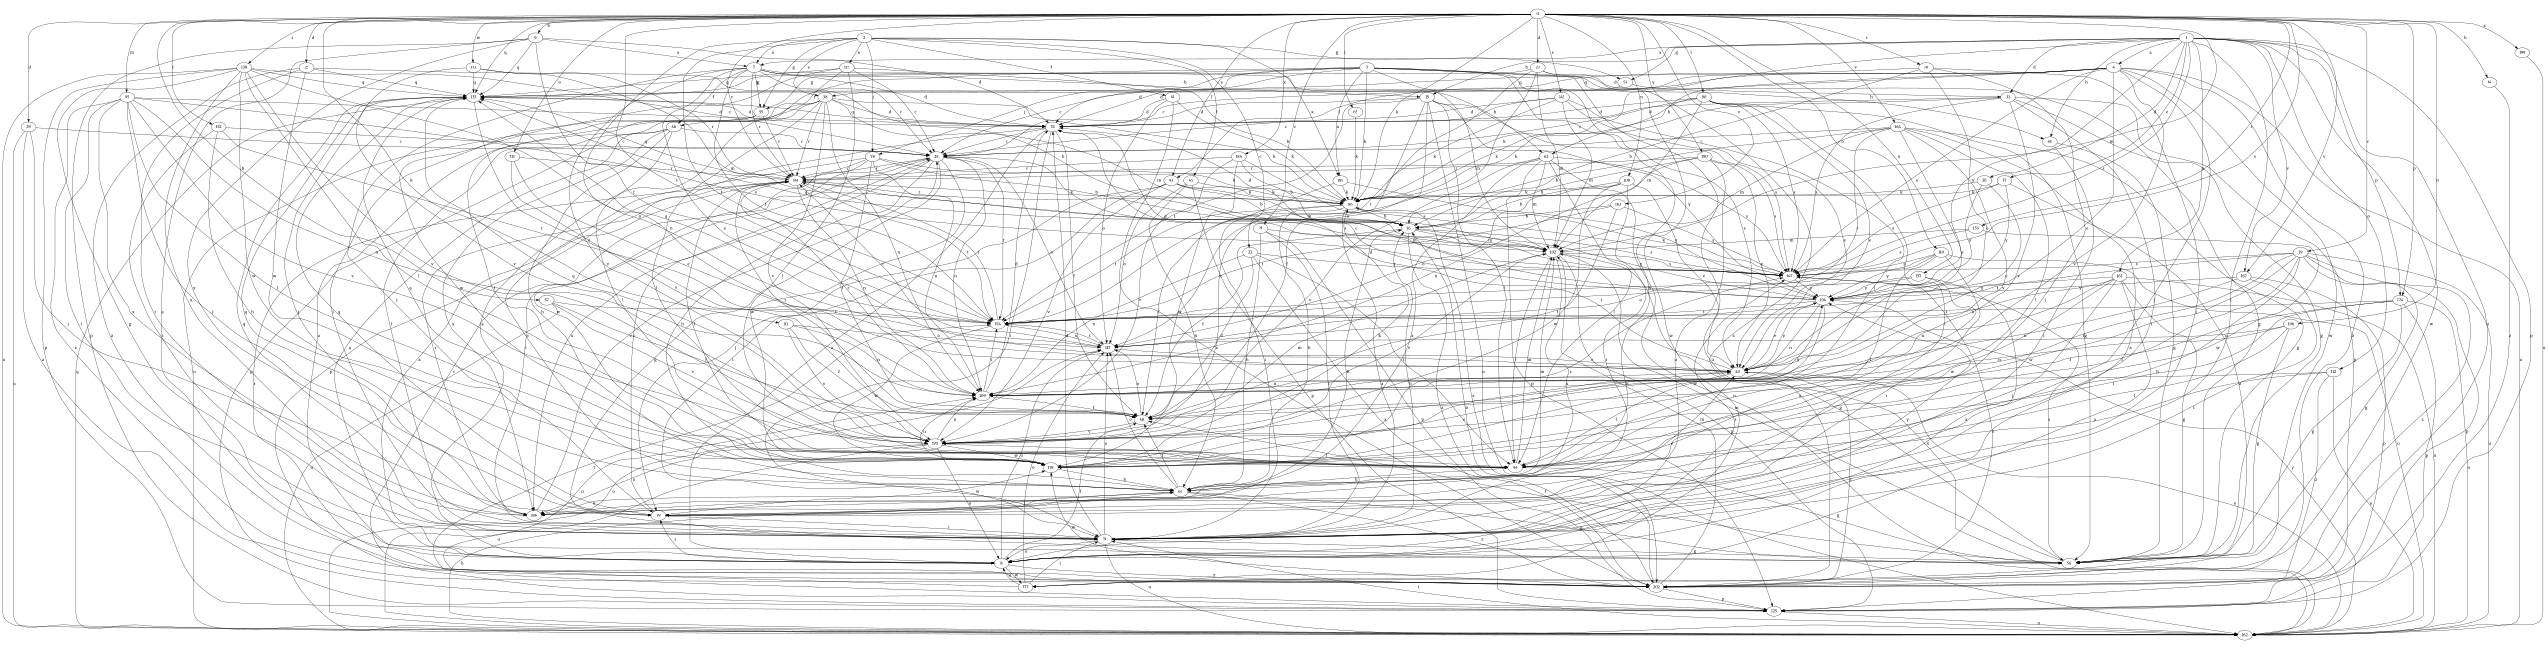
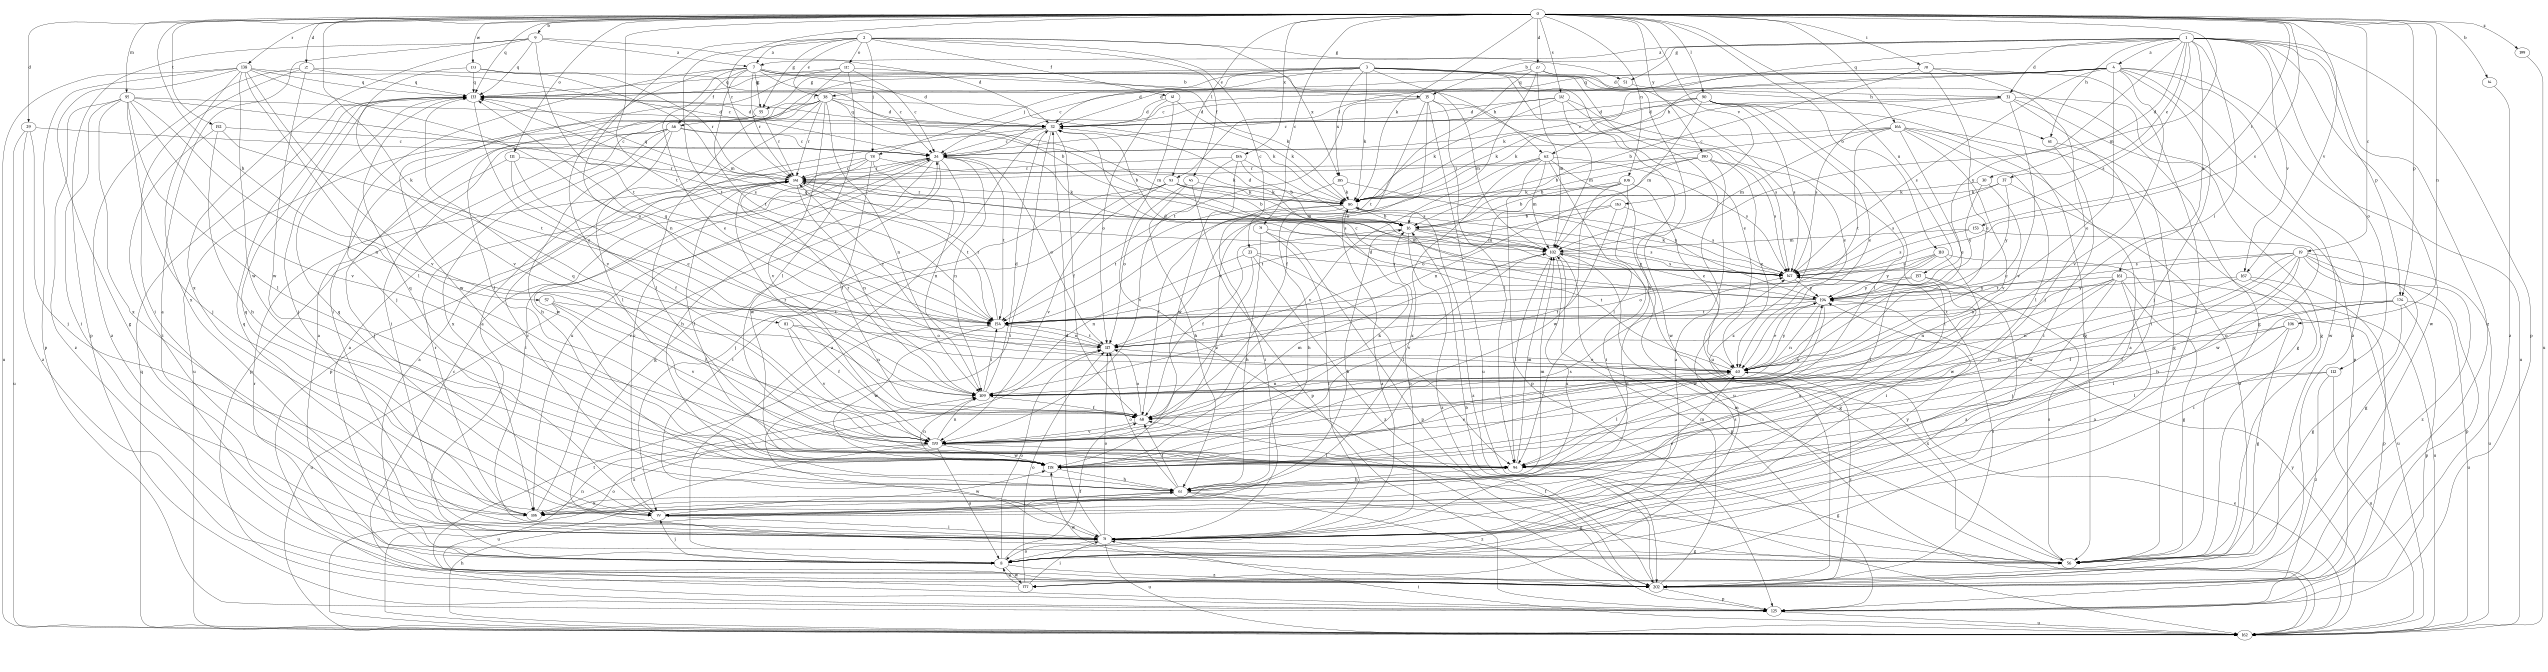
(1856, 68) -> (1856, 68)
(1355, 112) -> none
(1624, 168) -> none
(1138, 203) -> (1082, 157)
none -> (383, 348)
(1856, 478) -> (2077, 282)
(624, 632) -> (193, 625)
